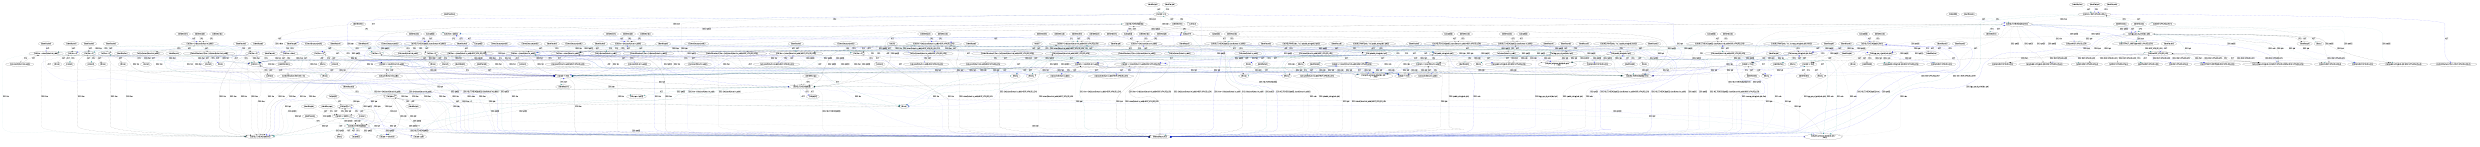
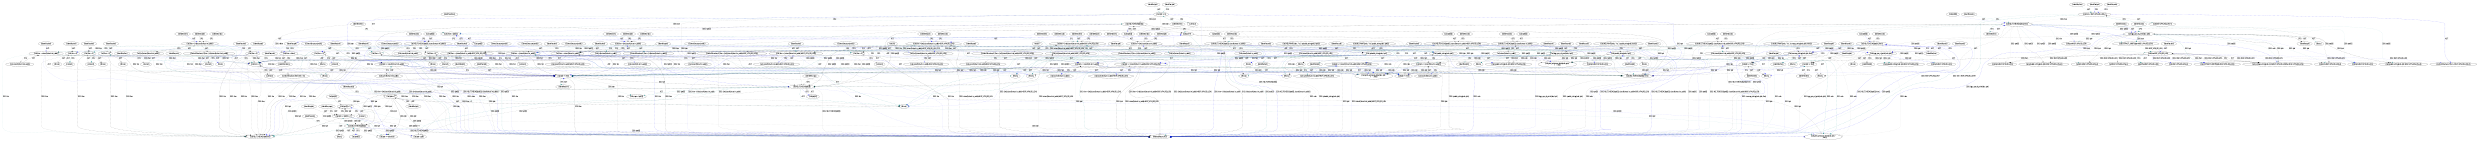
(2087, 57) -> (2306, 56)
